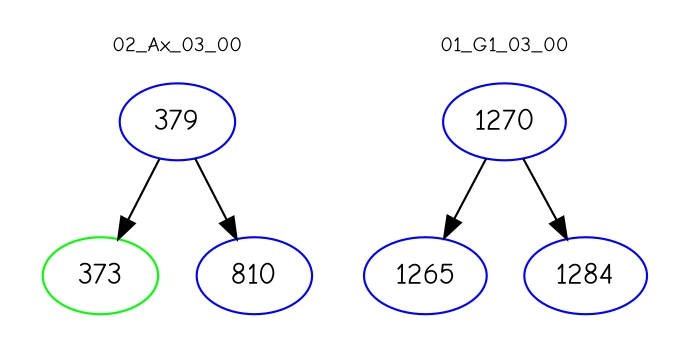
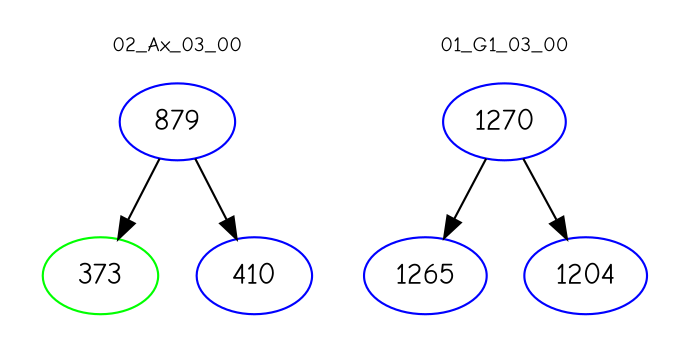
(177, 122) -> (177, 122)
(254, 276) -> (254, 276)
(586, 276) -> (586, 276)
